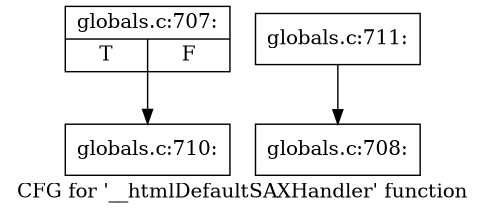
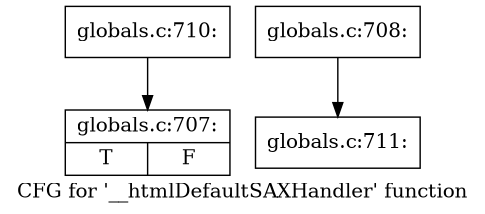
(338, 87) -> (338, 80)
(148, 91) -> (148, 77)
